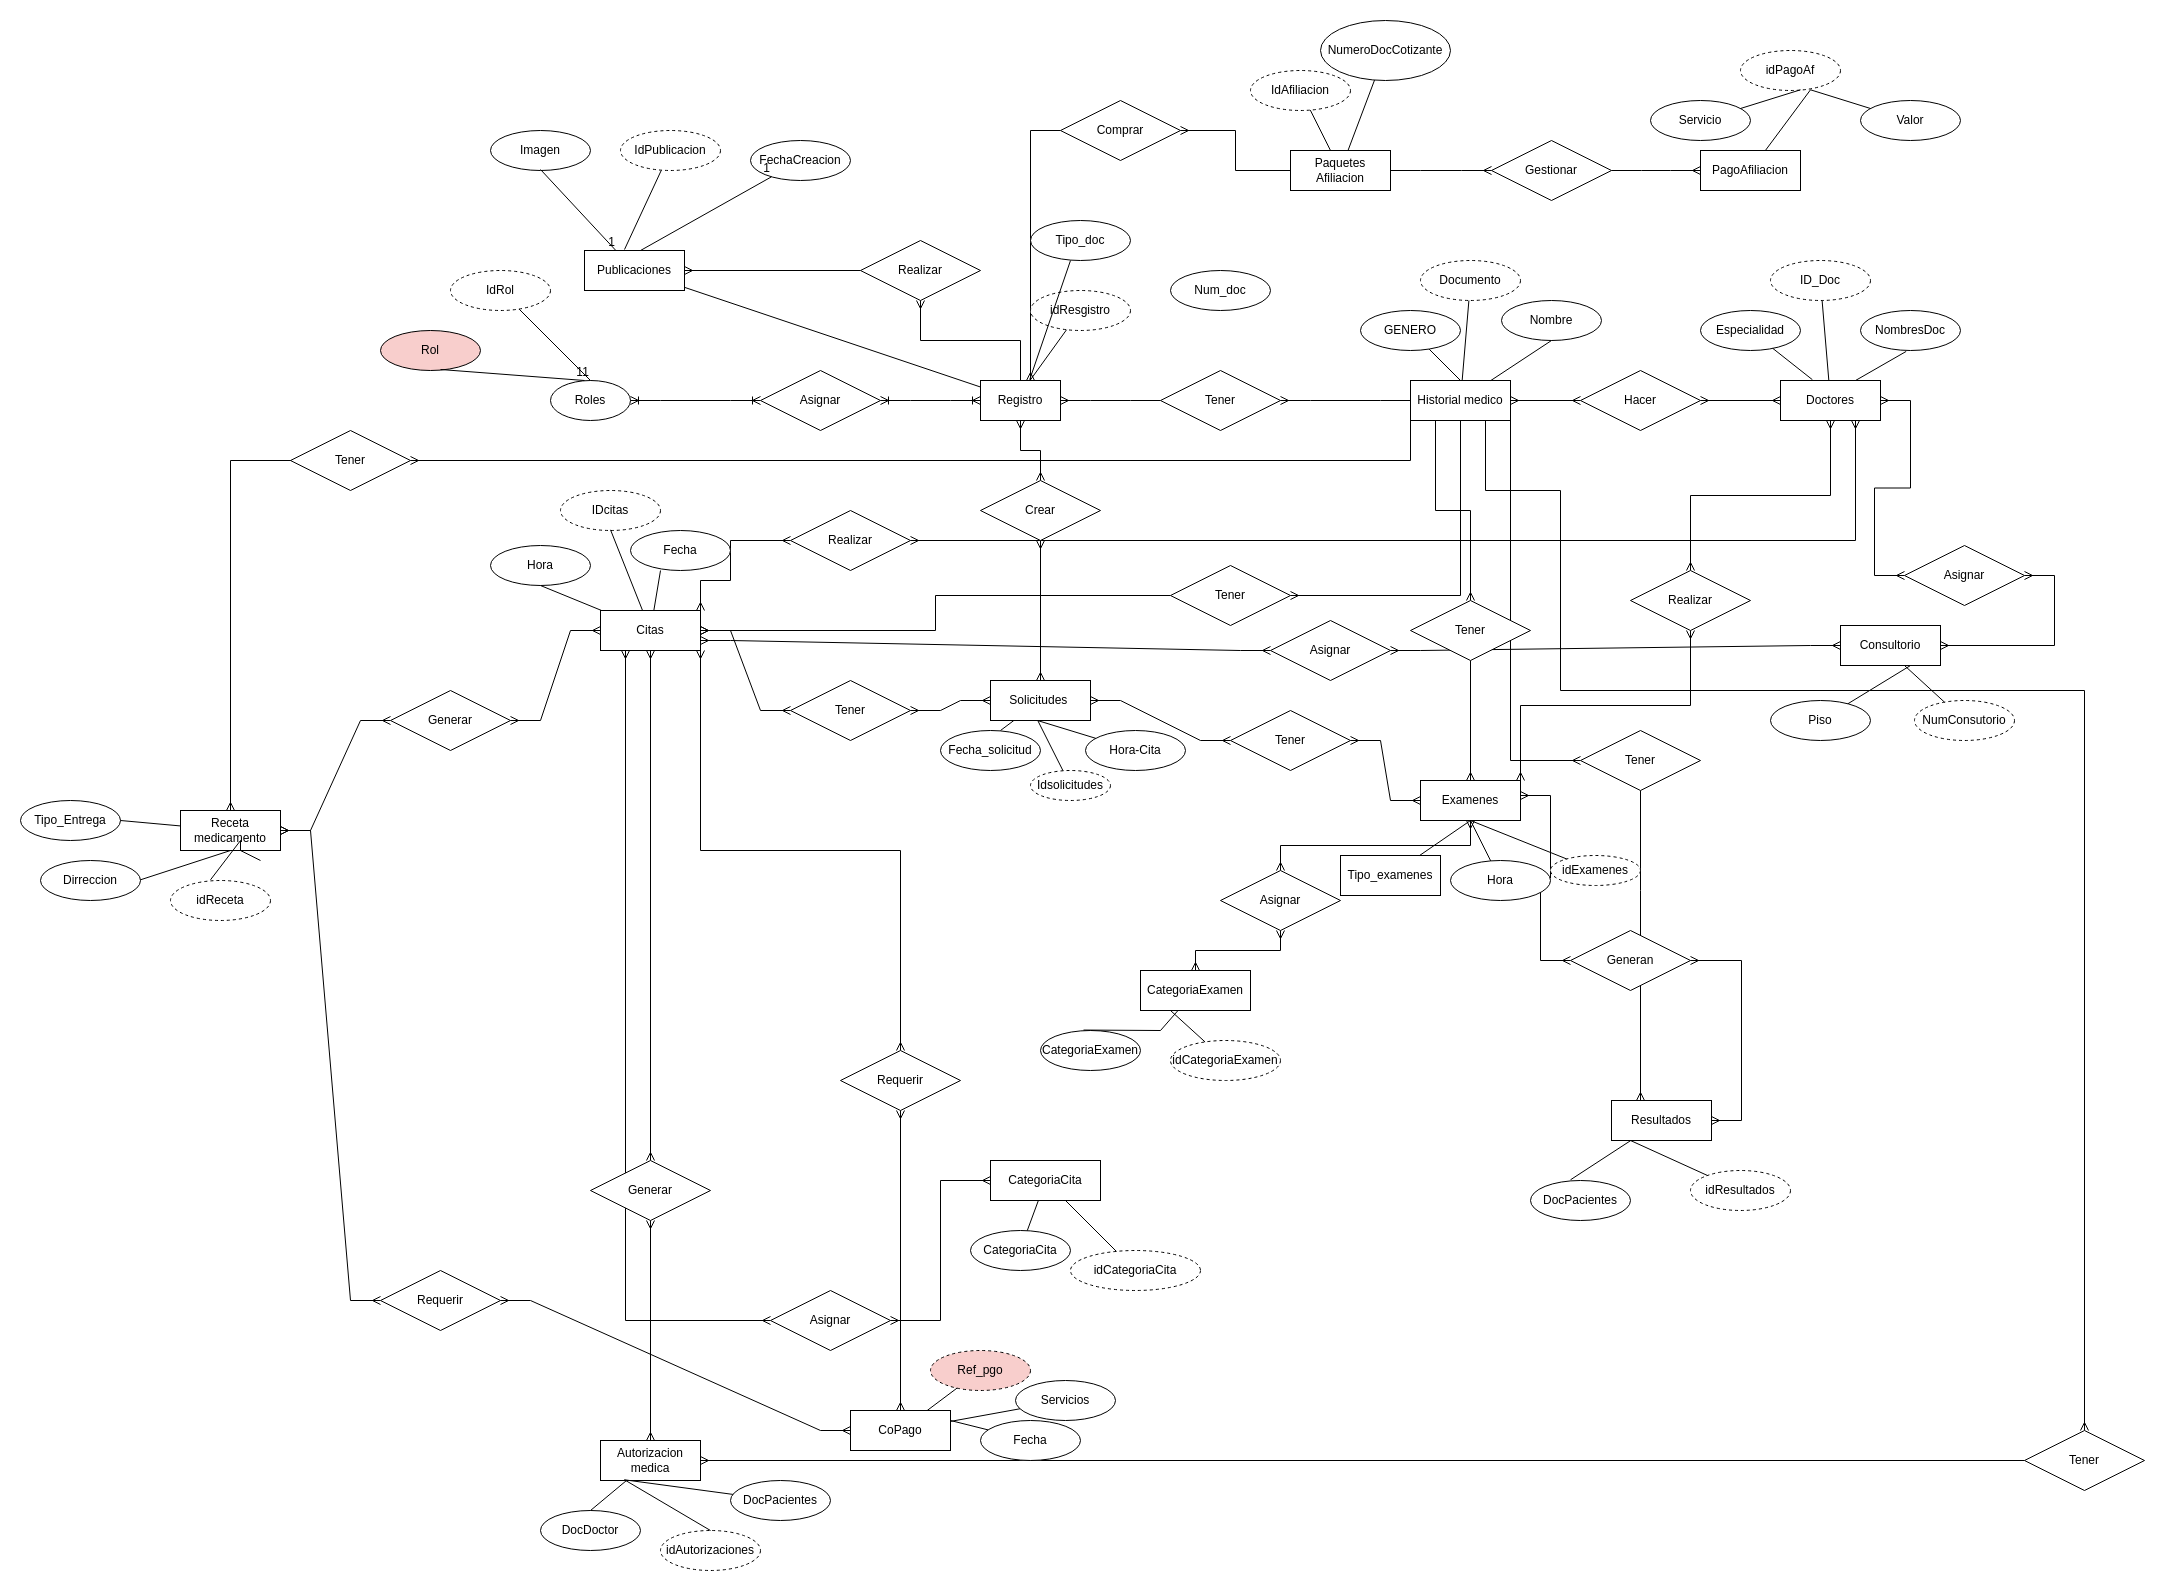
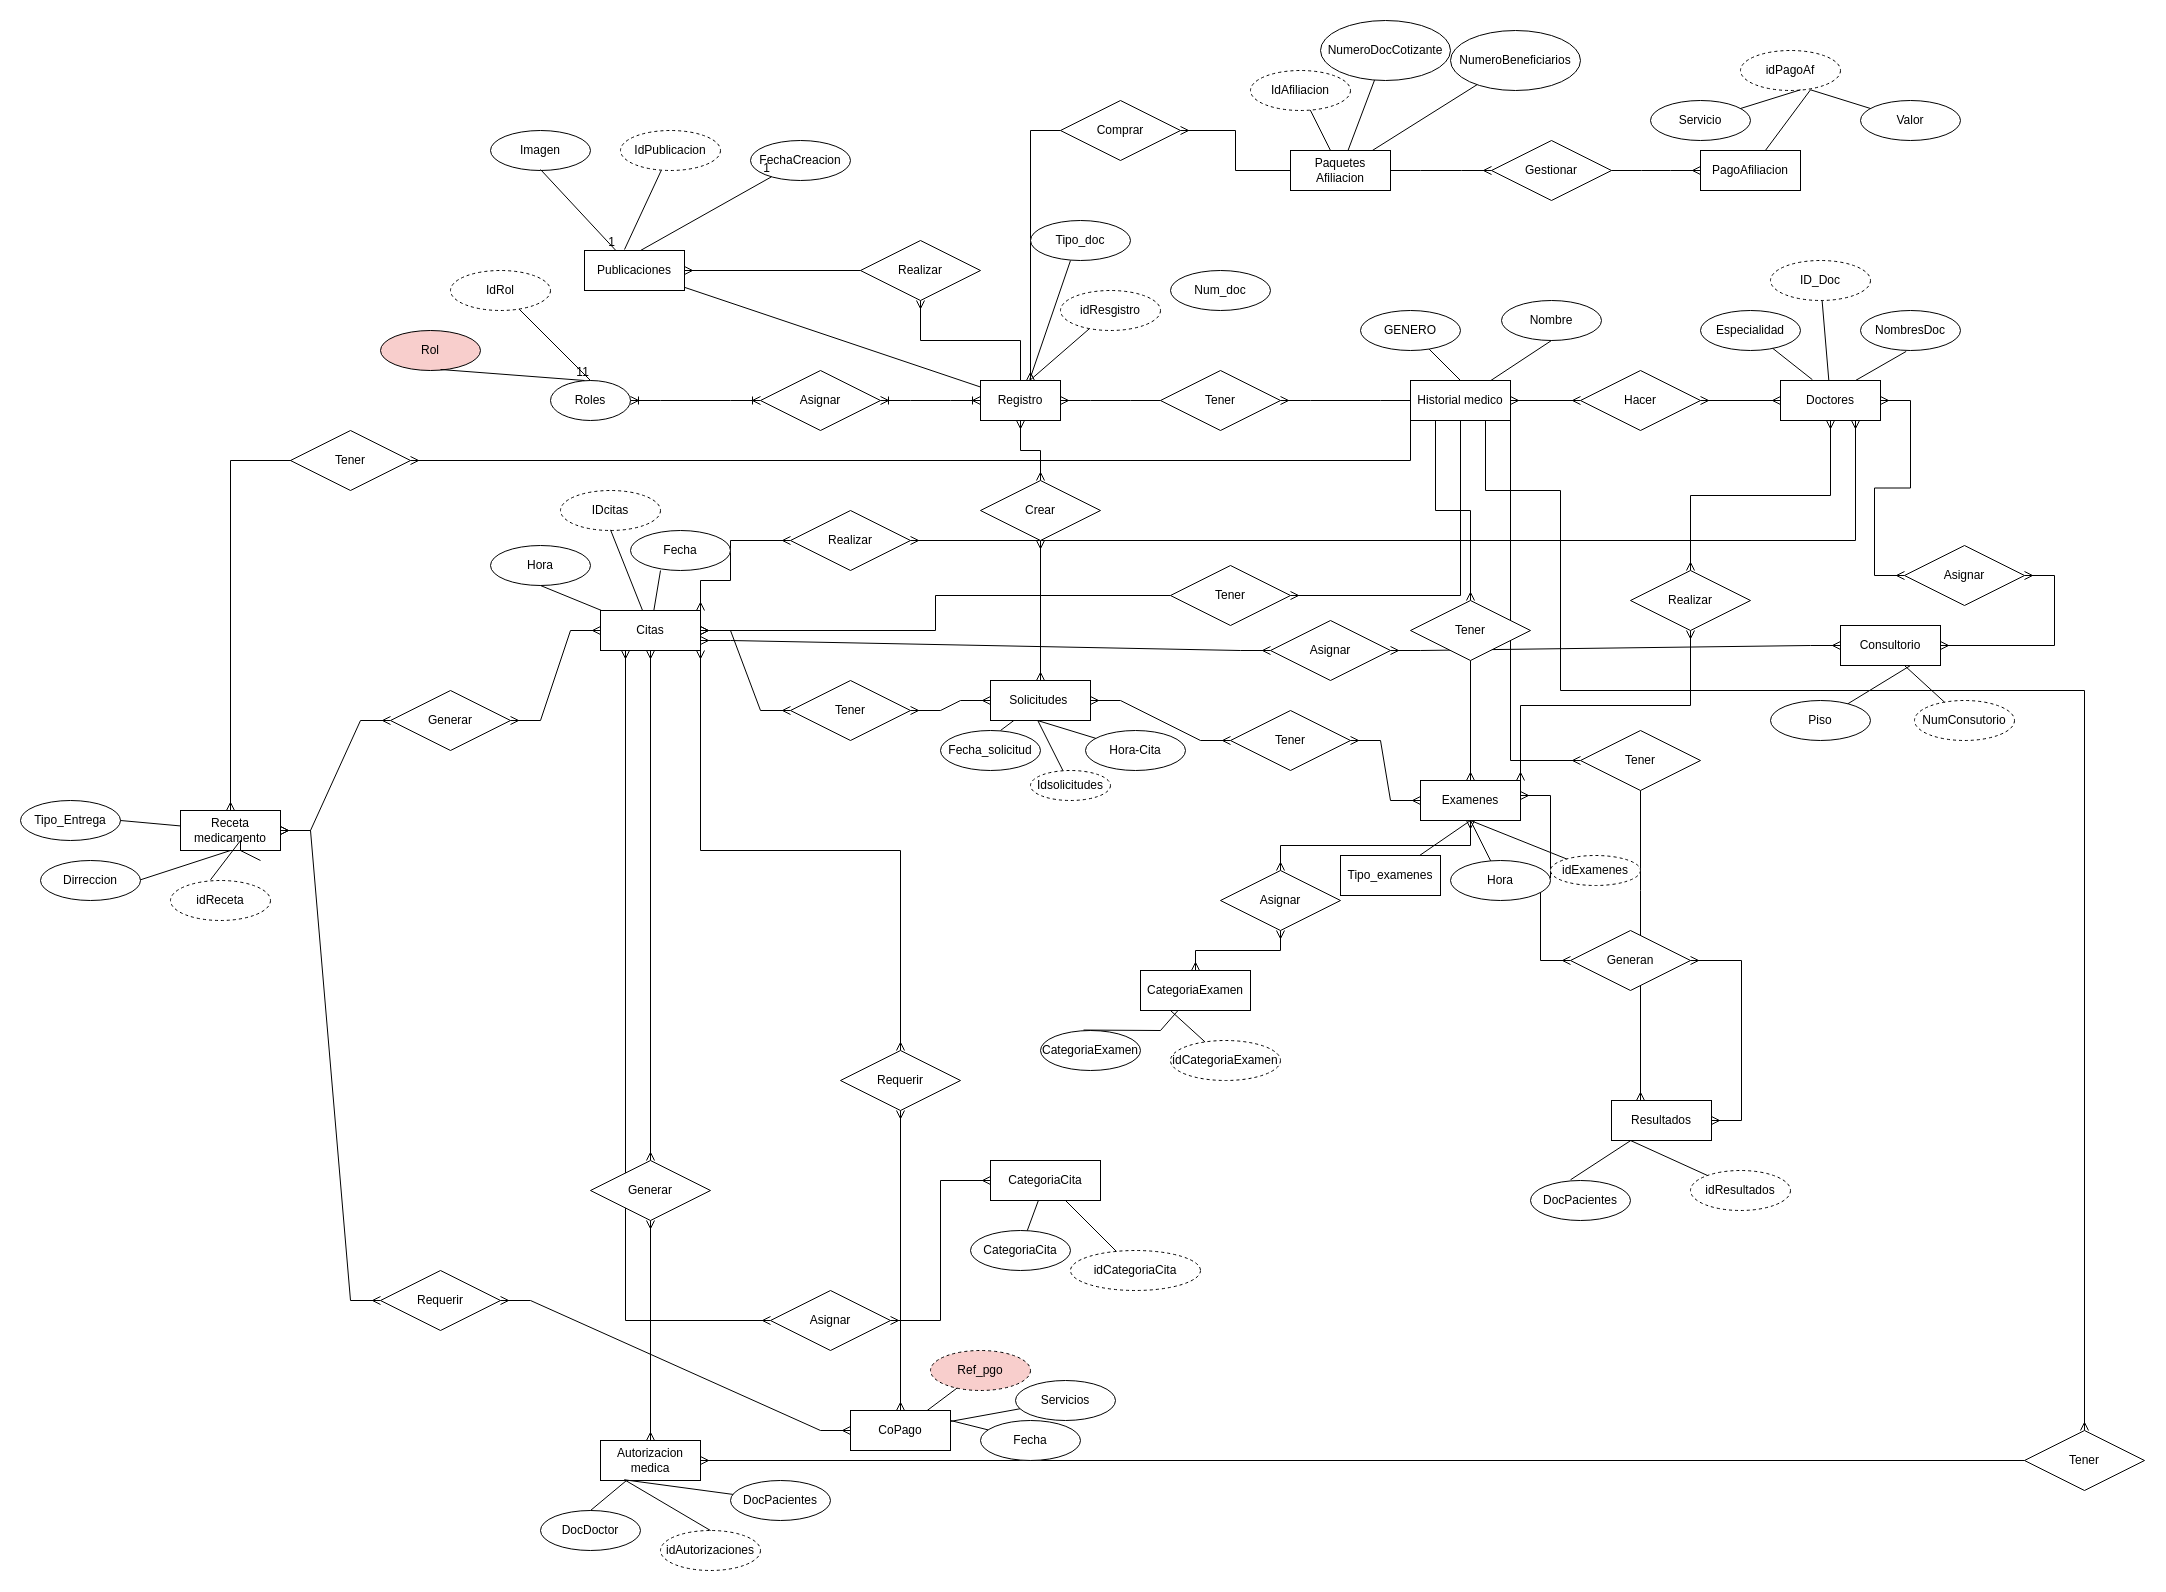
none -> (1516, 61)
none -> (1425, 117)
(1471, 281) -> none
(1081, 311) -> (1111, 311)
(1466, 340) -> none
